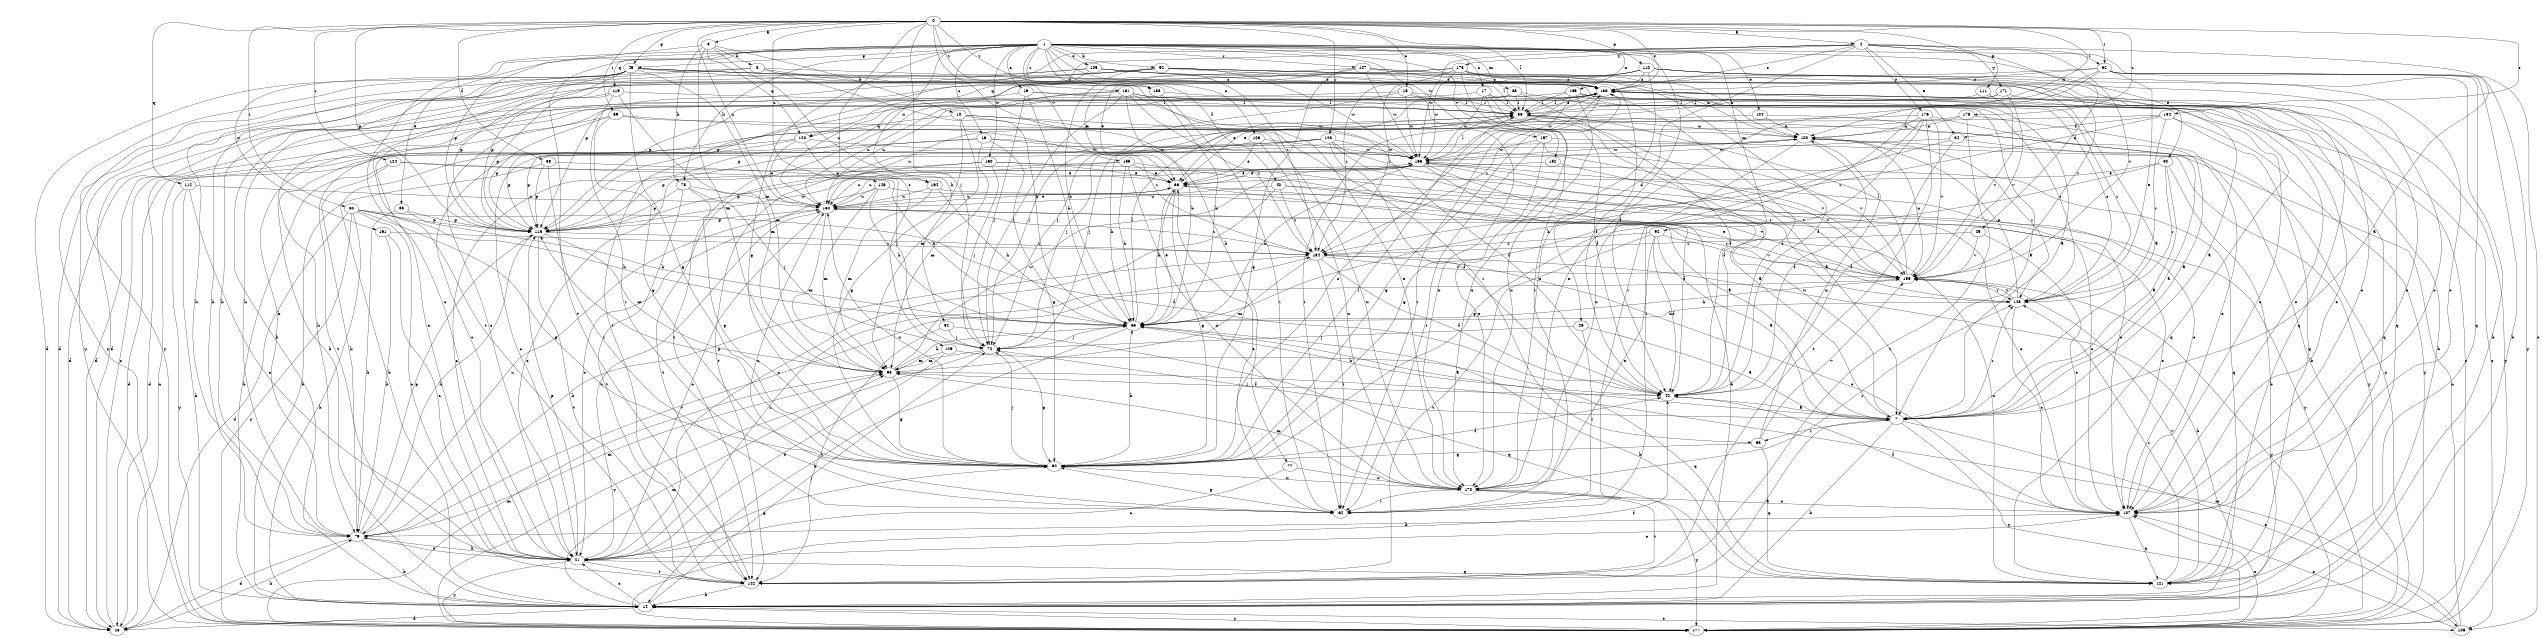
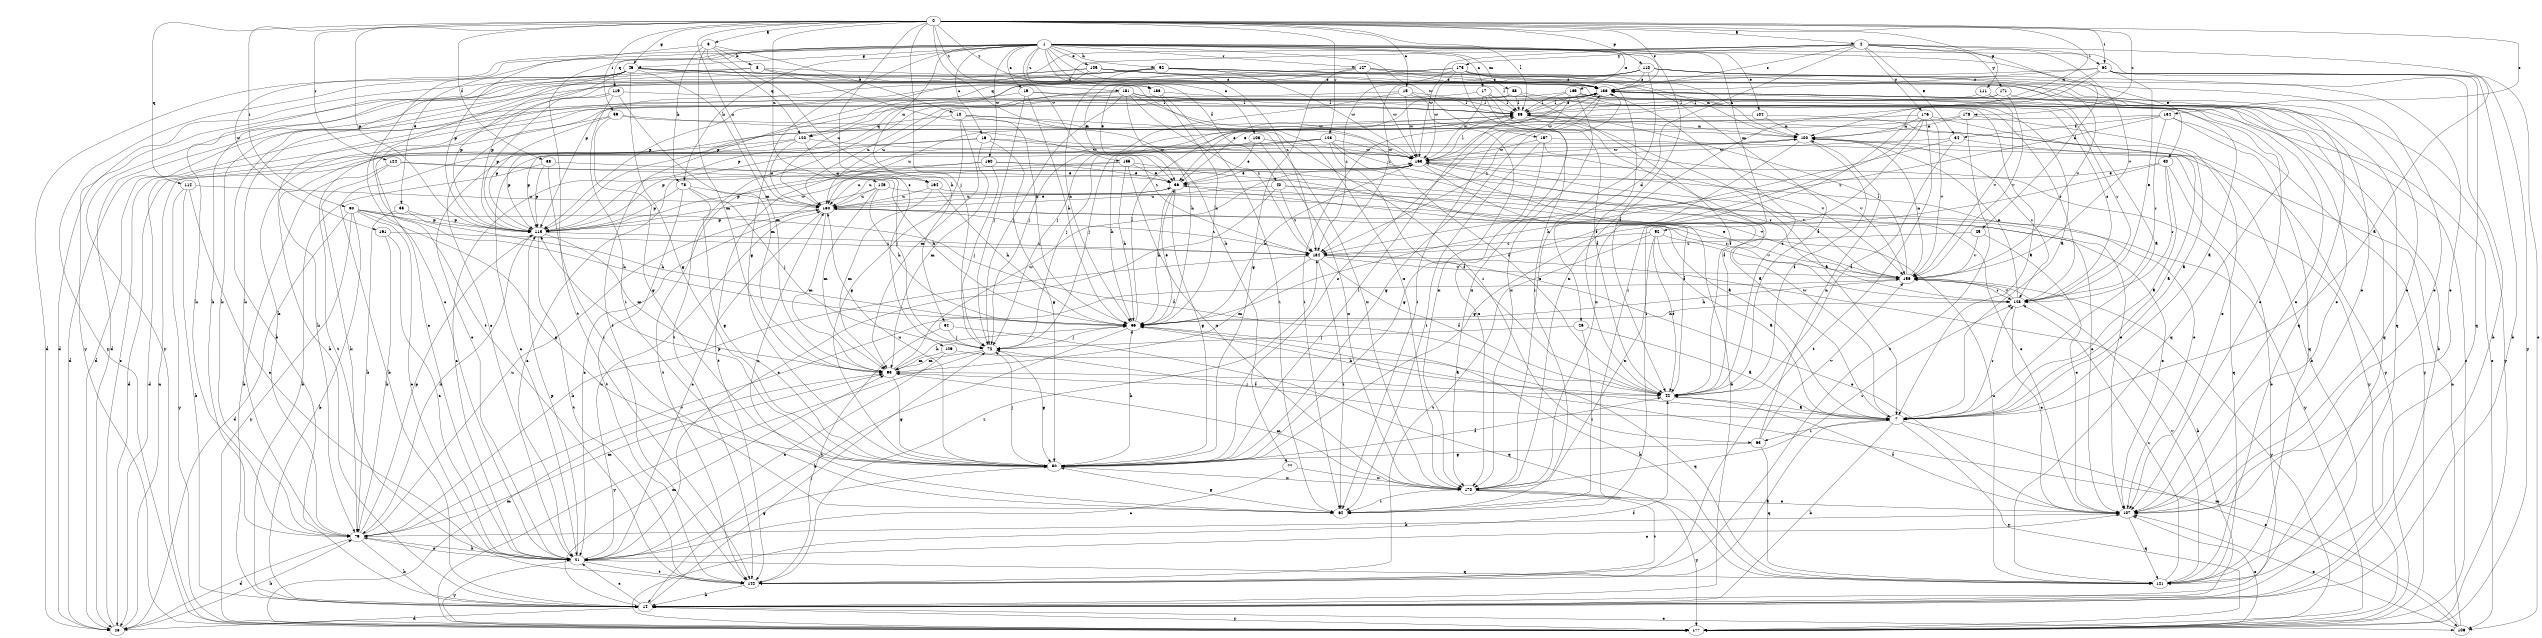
(1553, 162) -> none
(901, 322) -> (1030, 399)
(1243, 370) -> none
